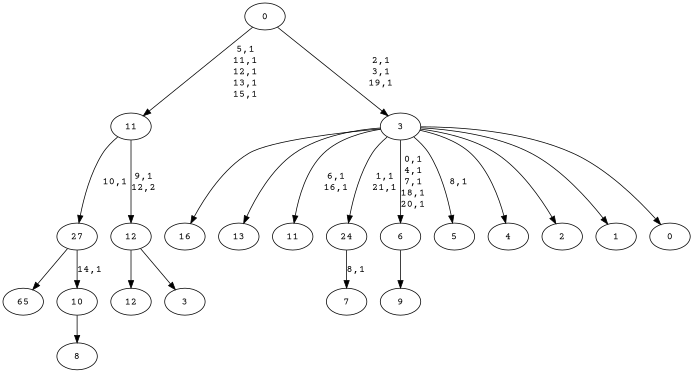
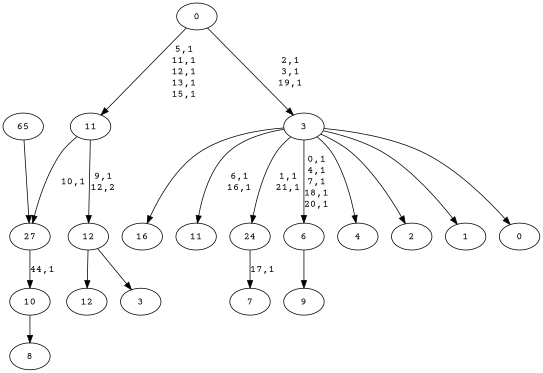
(239, 237) -> none
(454, 237) -> none
(53, 266) -> (26, 178)
(90, 269) -> (43, 269)
(356, 269) -> (263, 269)
